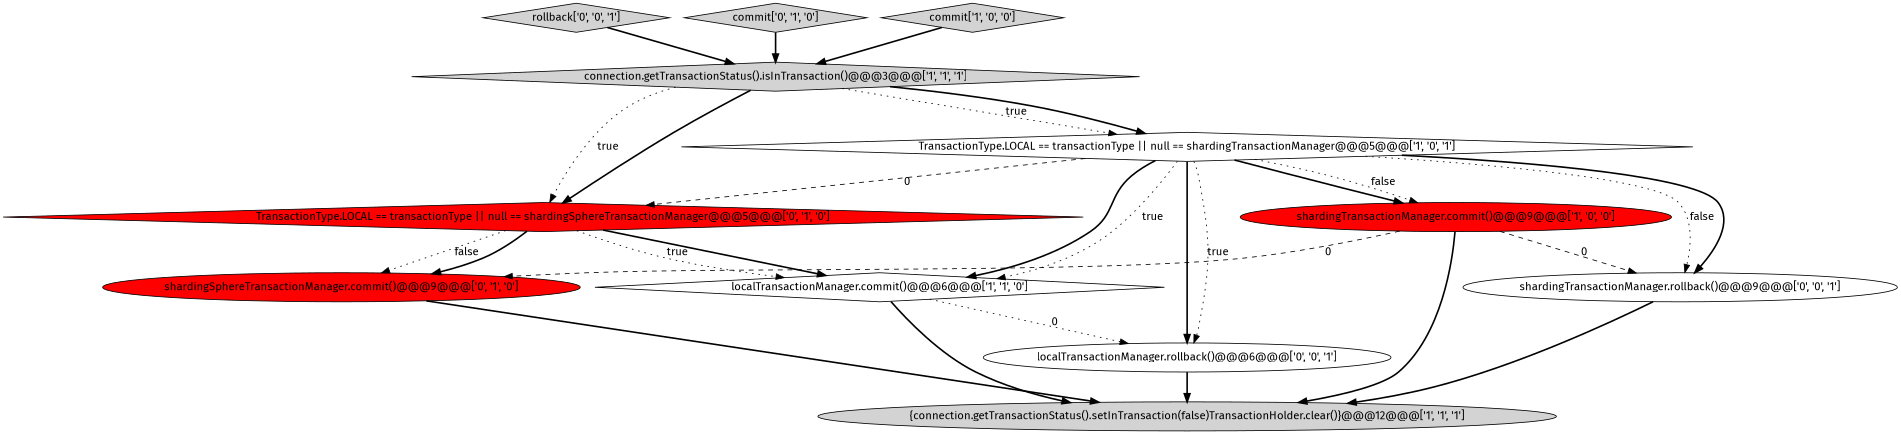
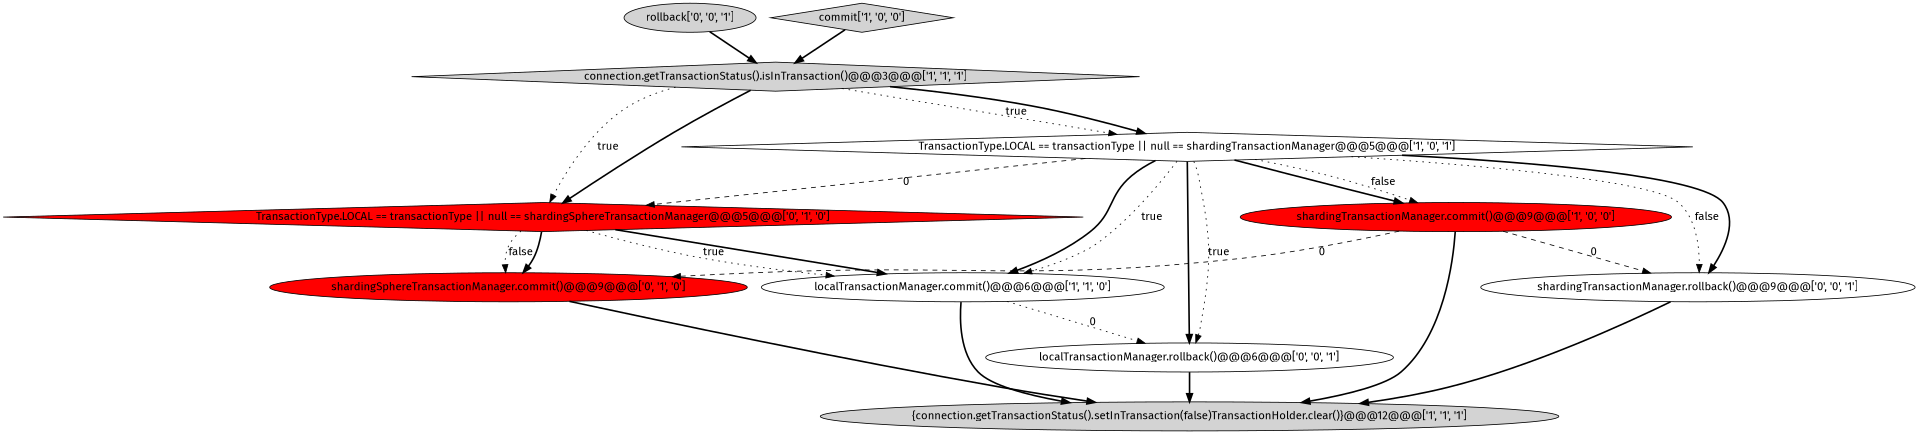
(576, 18) -> (690, 18)
(776, 18) -> none
(880, 287) -> (963, 287)
